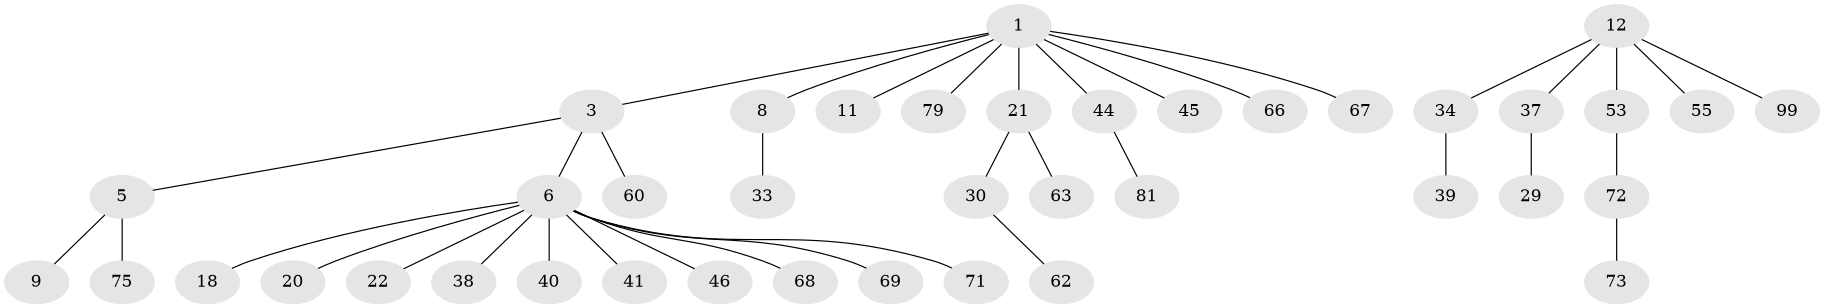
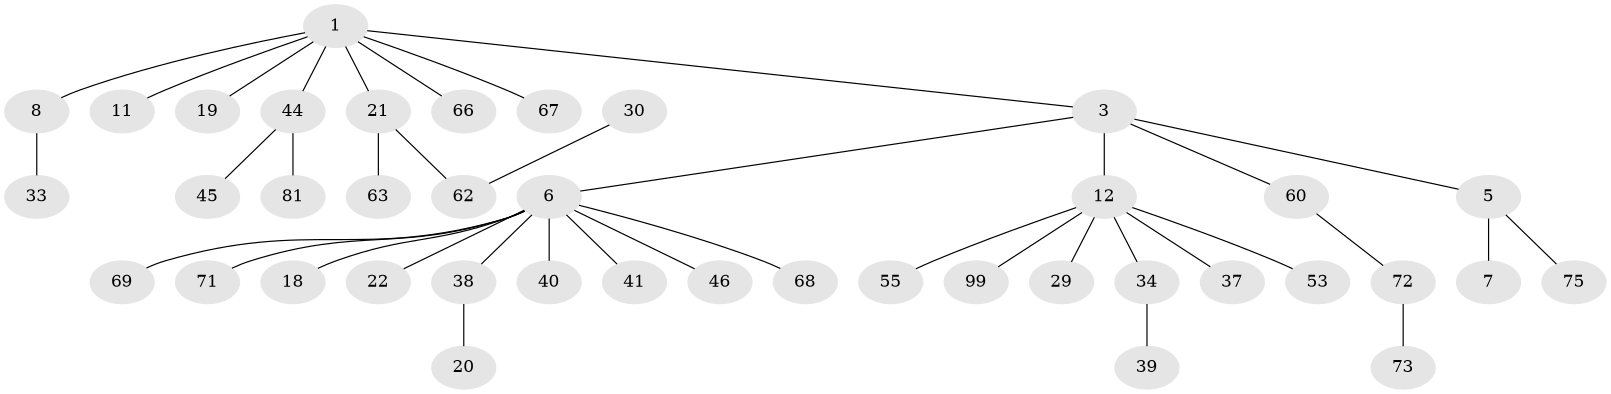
(1104, 69) -> (250, 154)
(933, 111) -> (208, 111)
(997, 154) -> (421, 154)
none -> (1104, 154)
(1531, 154) -> (1083, 240)
(1617, 154) -> (1350, 240)
(418, 233) -> (464, 325)
(37, 282) -> (1489, 282)
